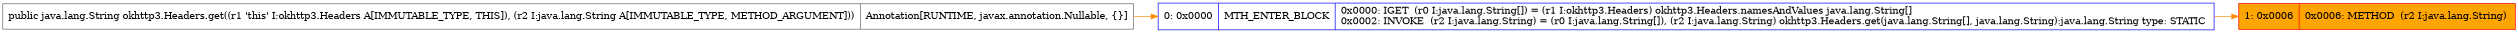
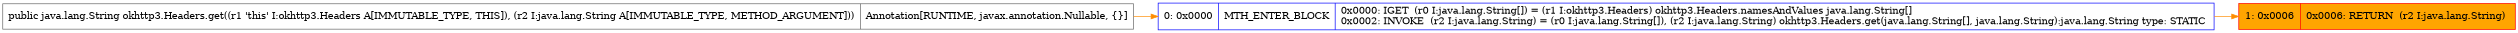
(2407, 16) -> (2407, 16)
